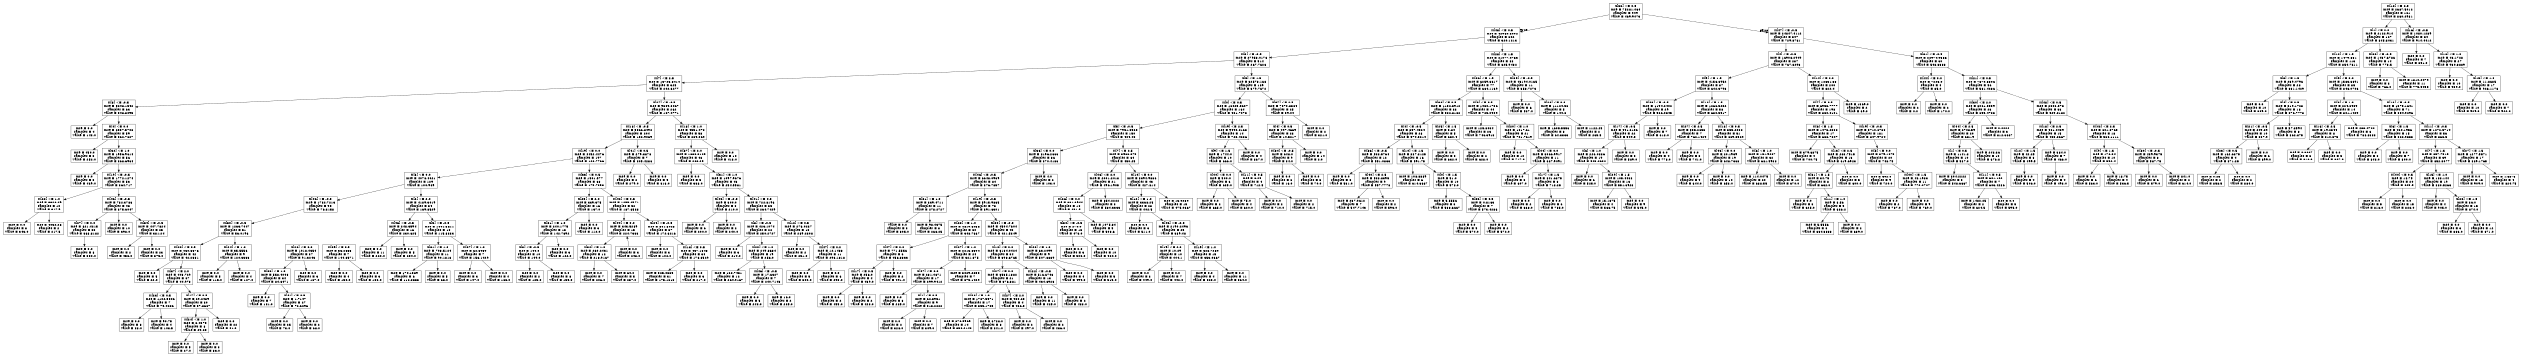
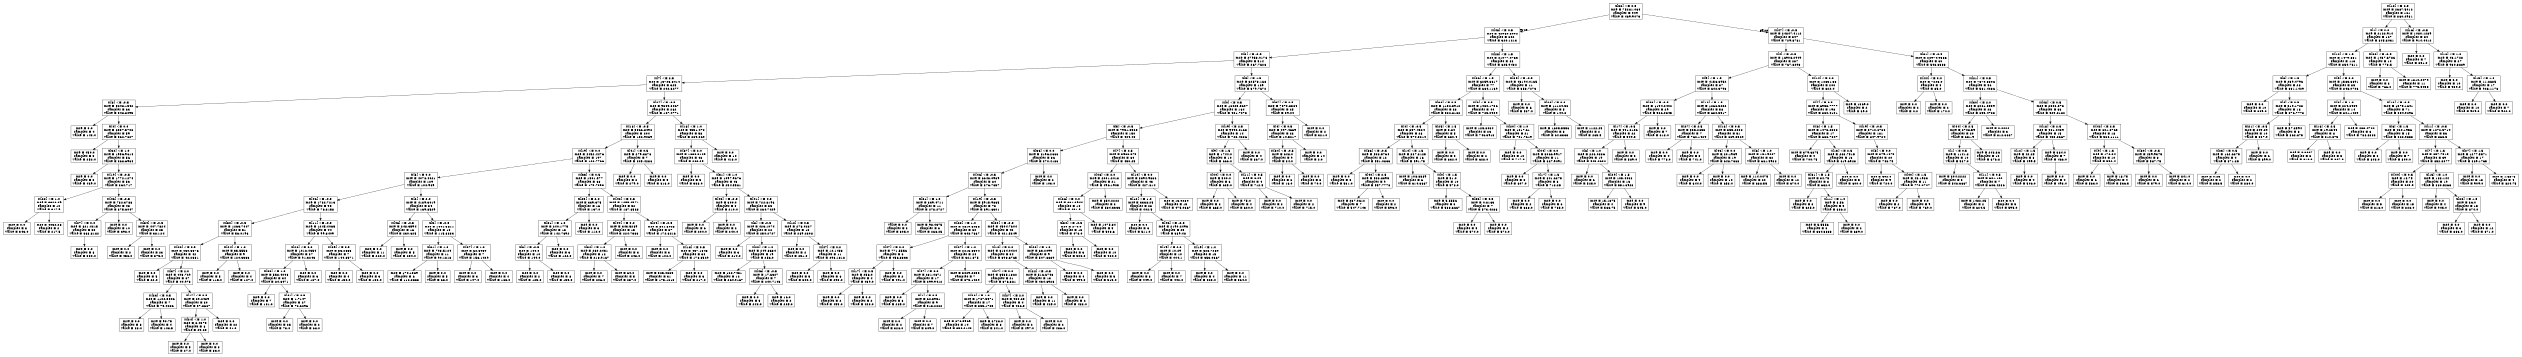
none -> (321, 228)
(628, 243) -> (625, 240)
(1002, 263) -> none
